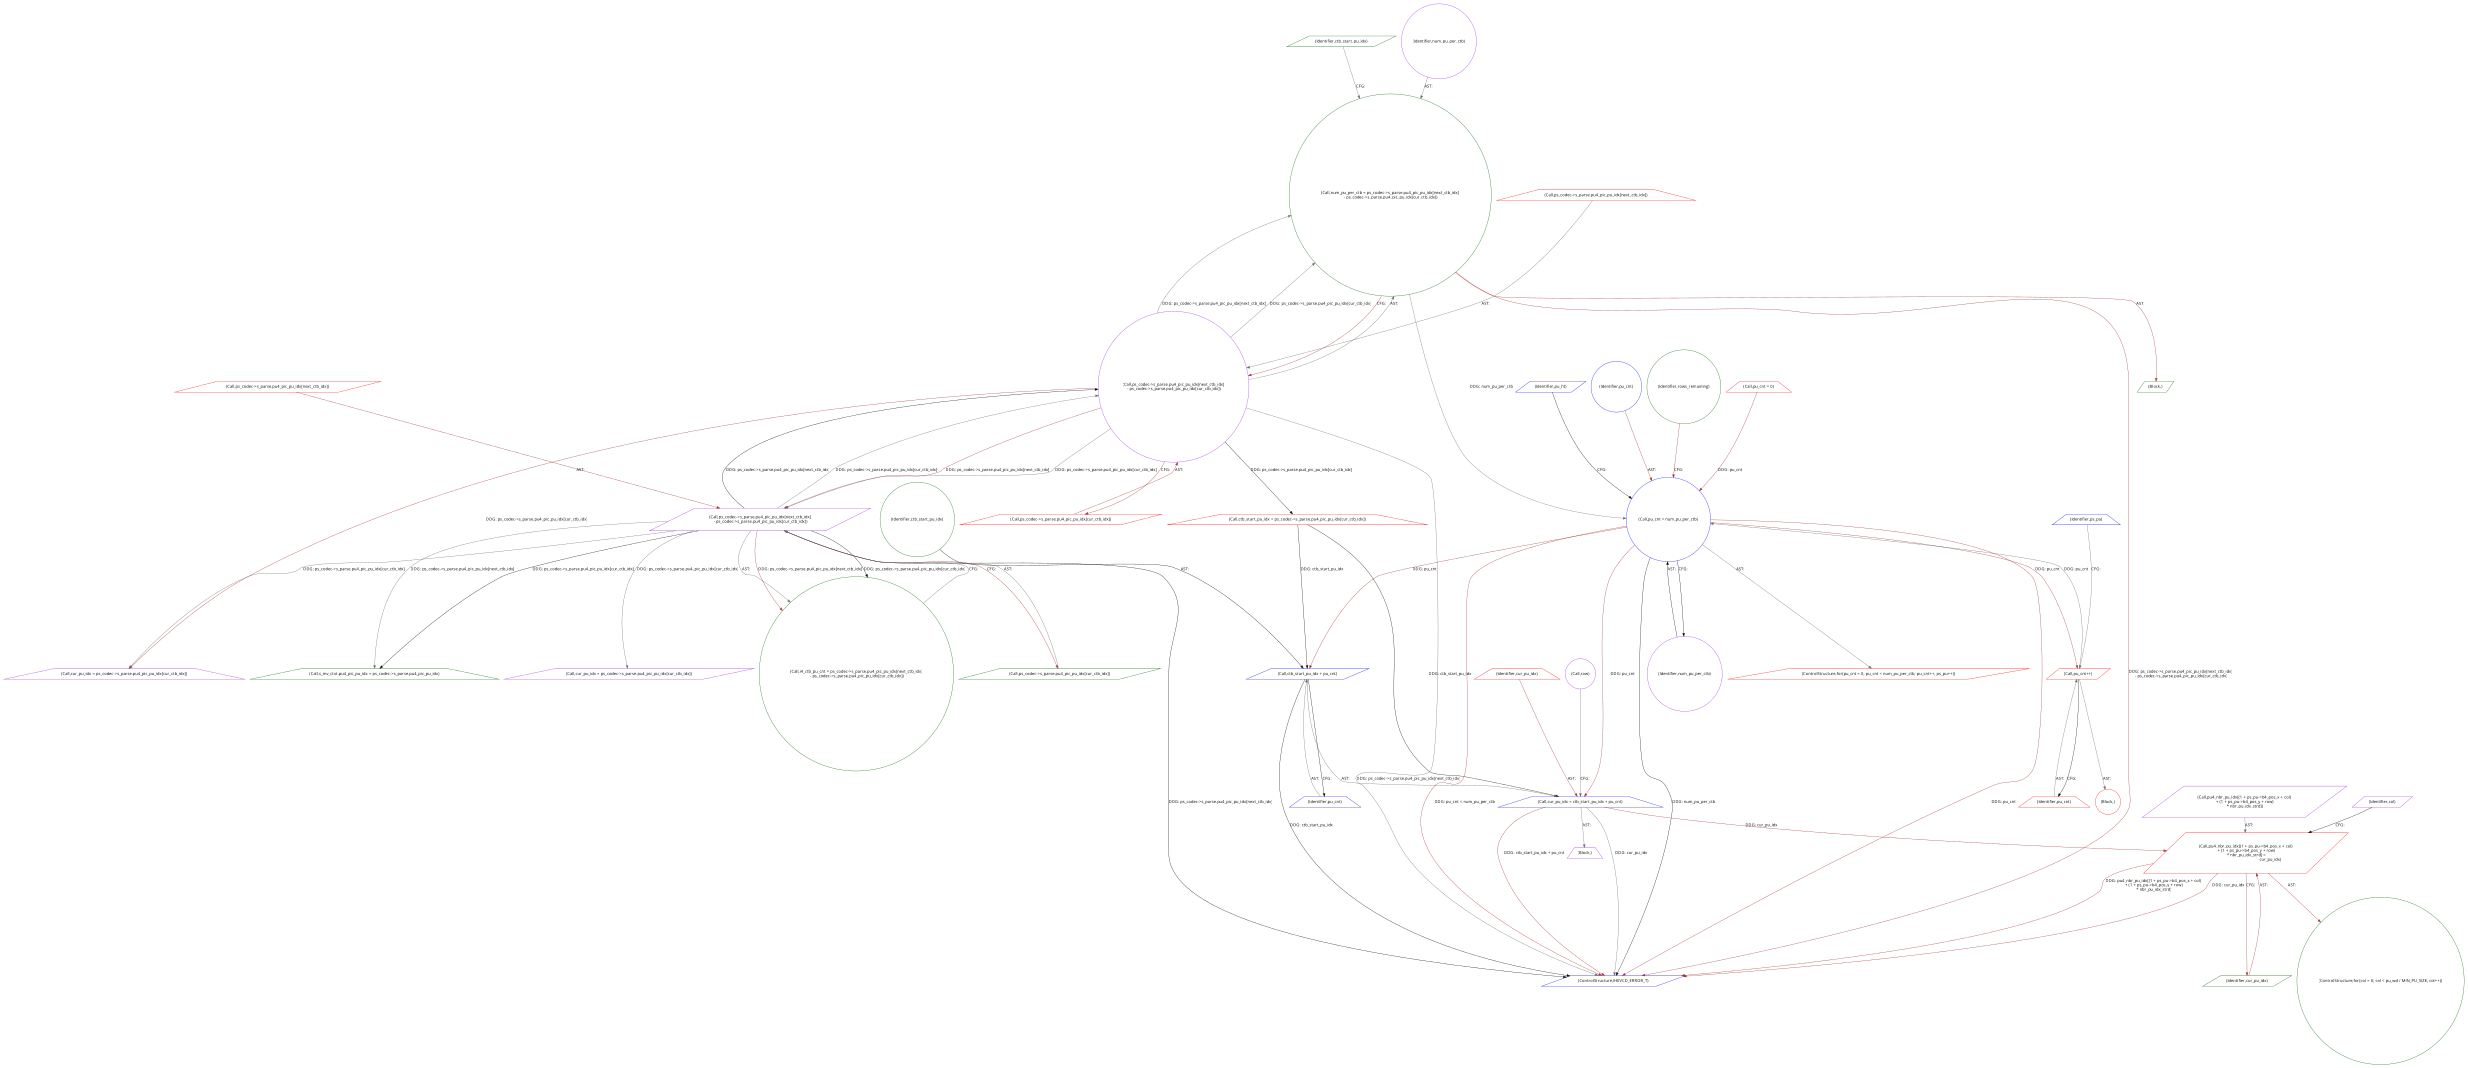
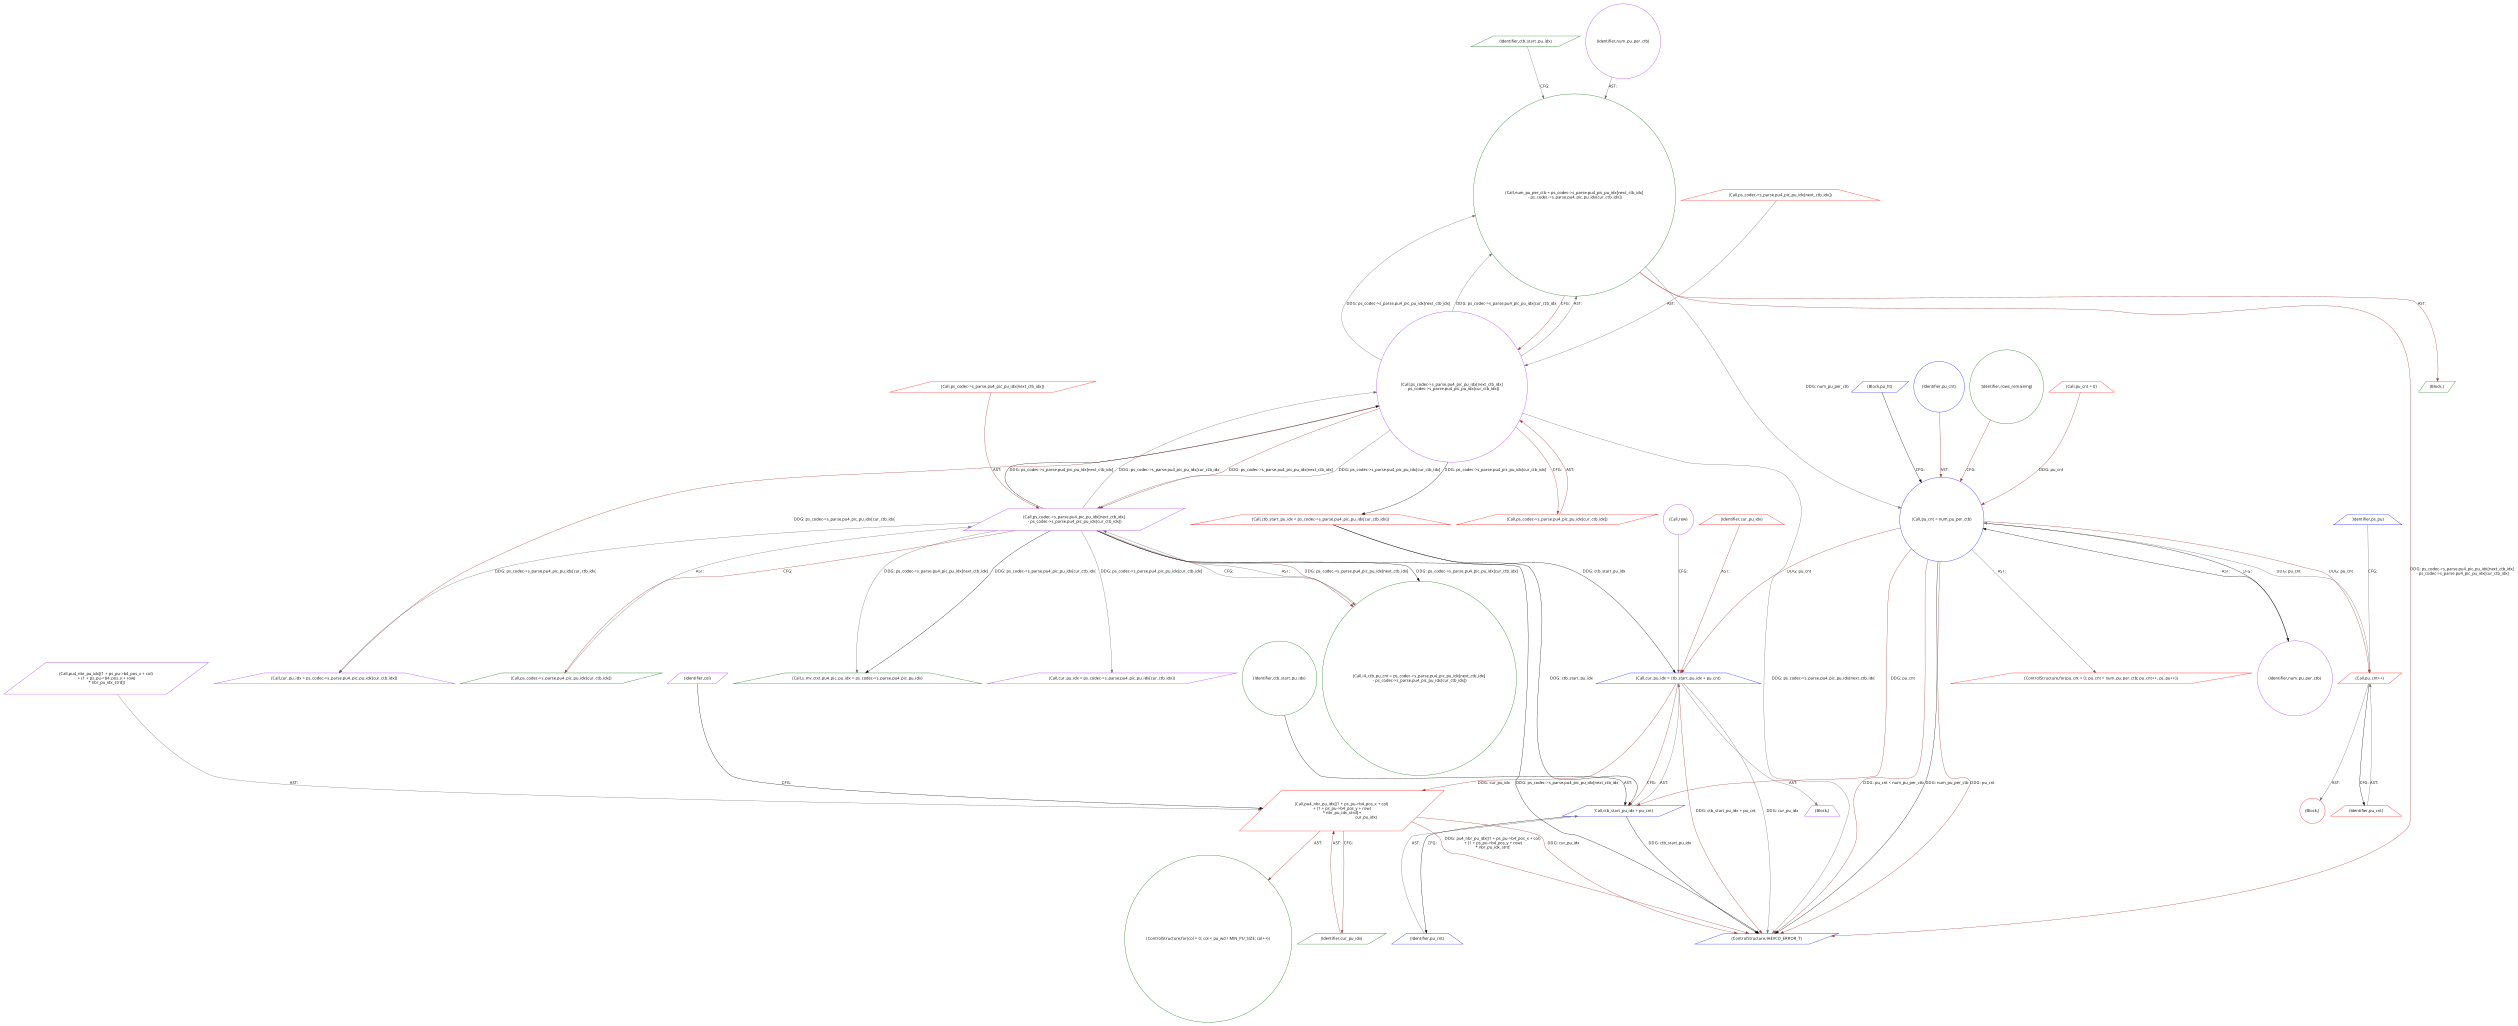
(1551, 387) -> (1880, 387)
none -> (1662, 747)
